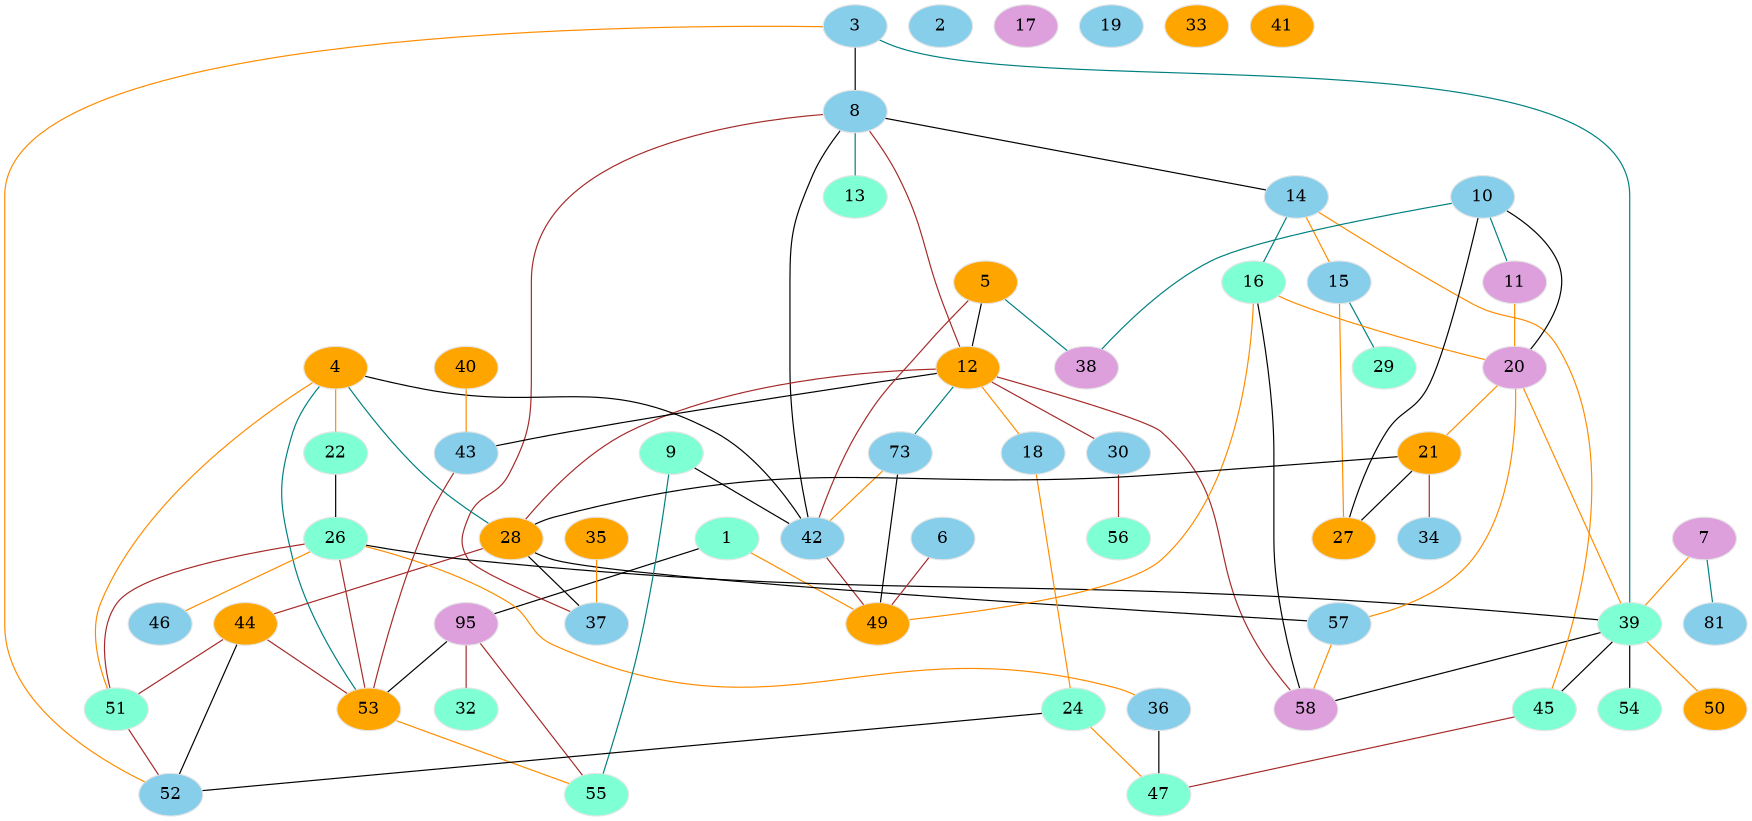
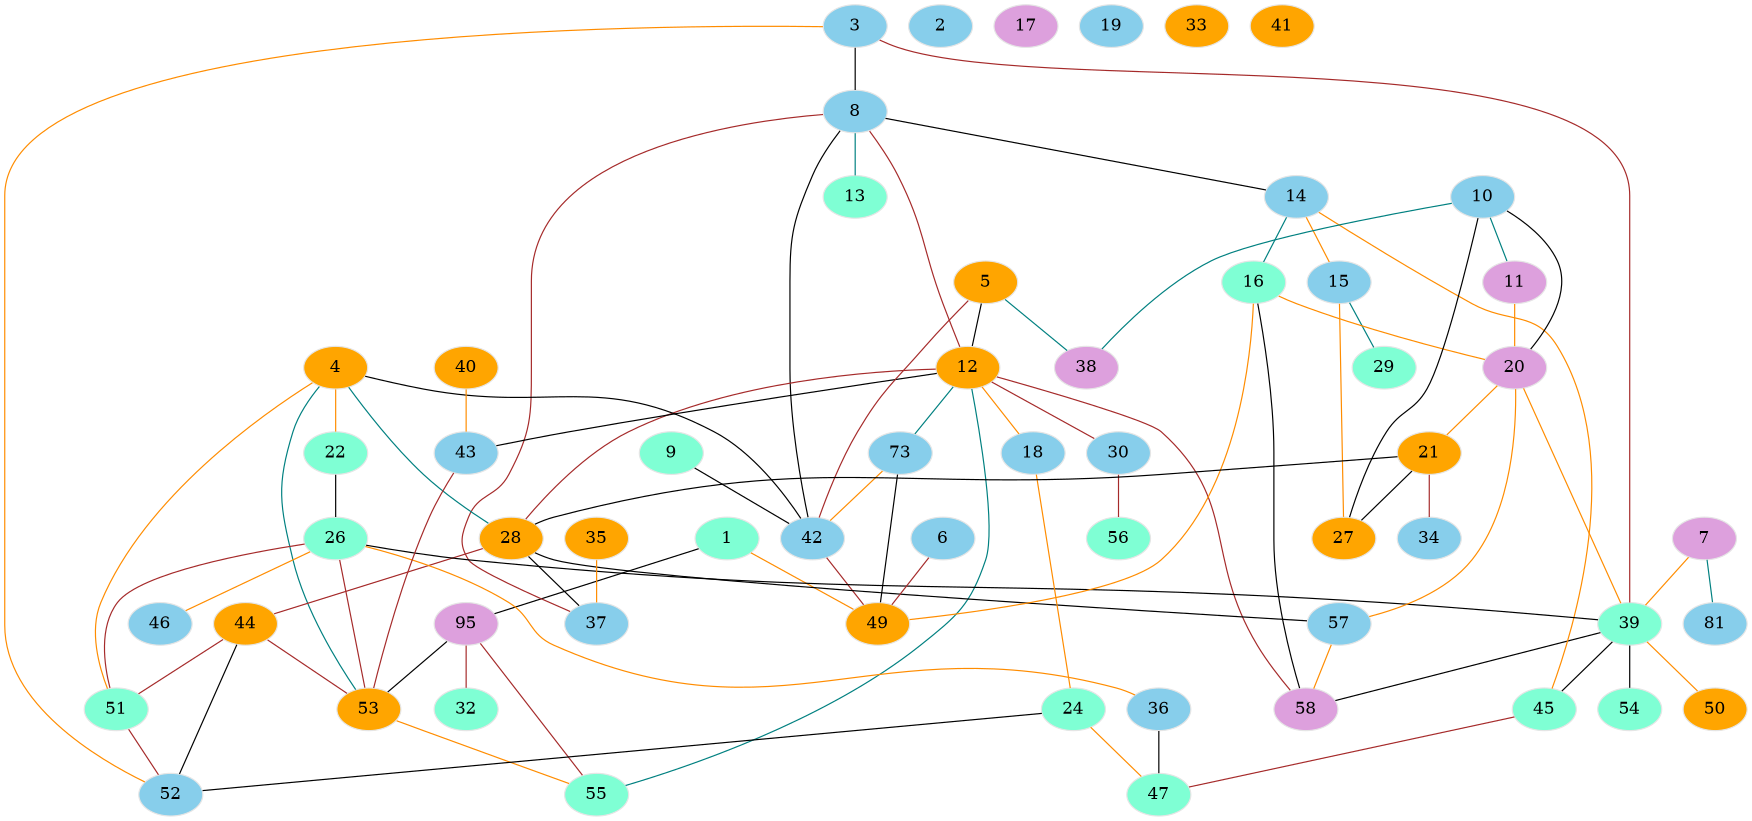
(1477, 97) -> (1477, 97)
(644, 626) -> (902, 659)
